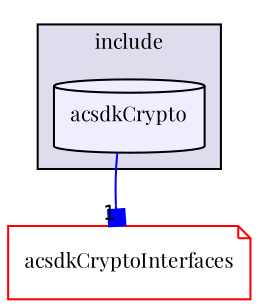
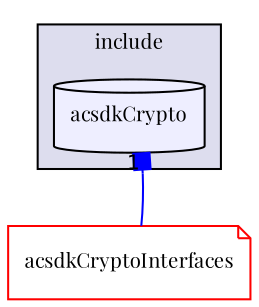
(116, 182) -> (143, 200)
